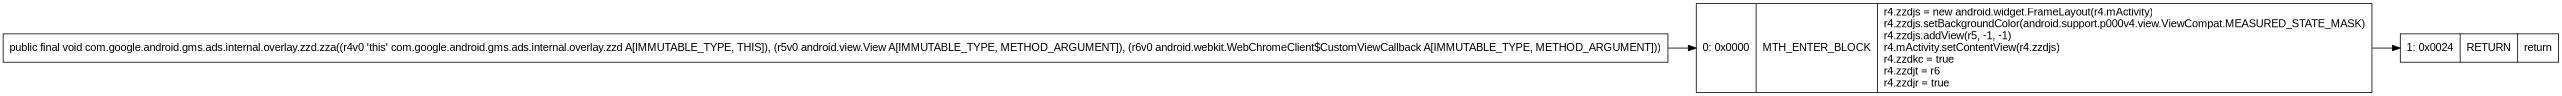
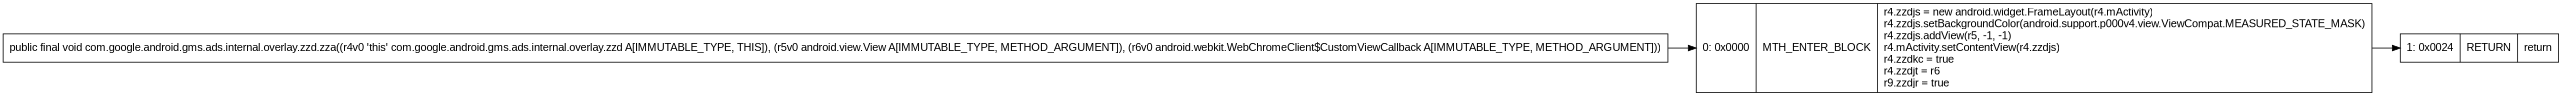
(1917, 83) -> (1917, 83)
